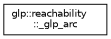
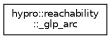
(55, 20) -> (55, 20)
